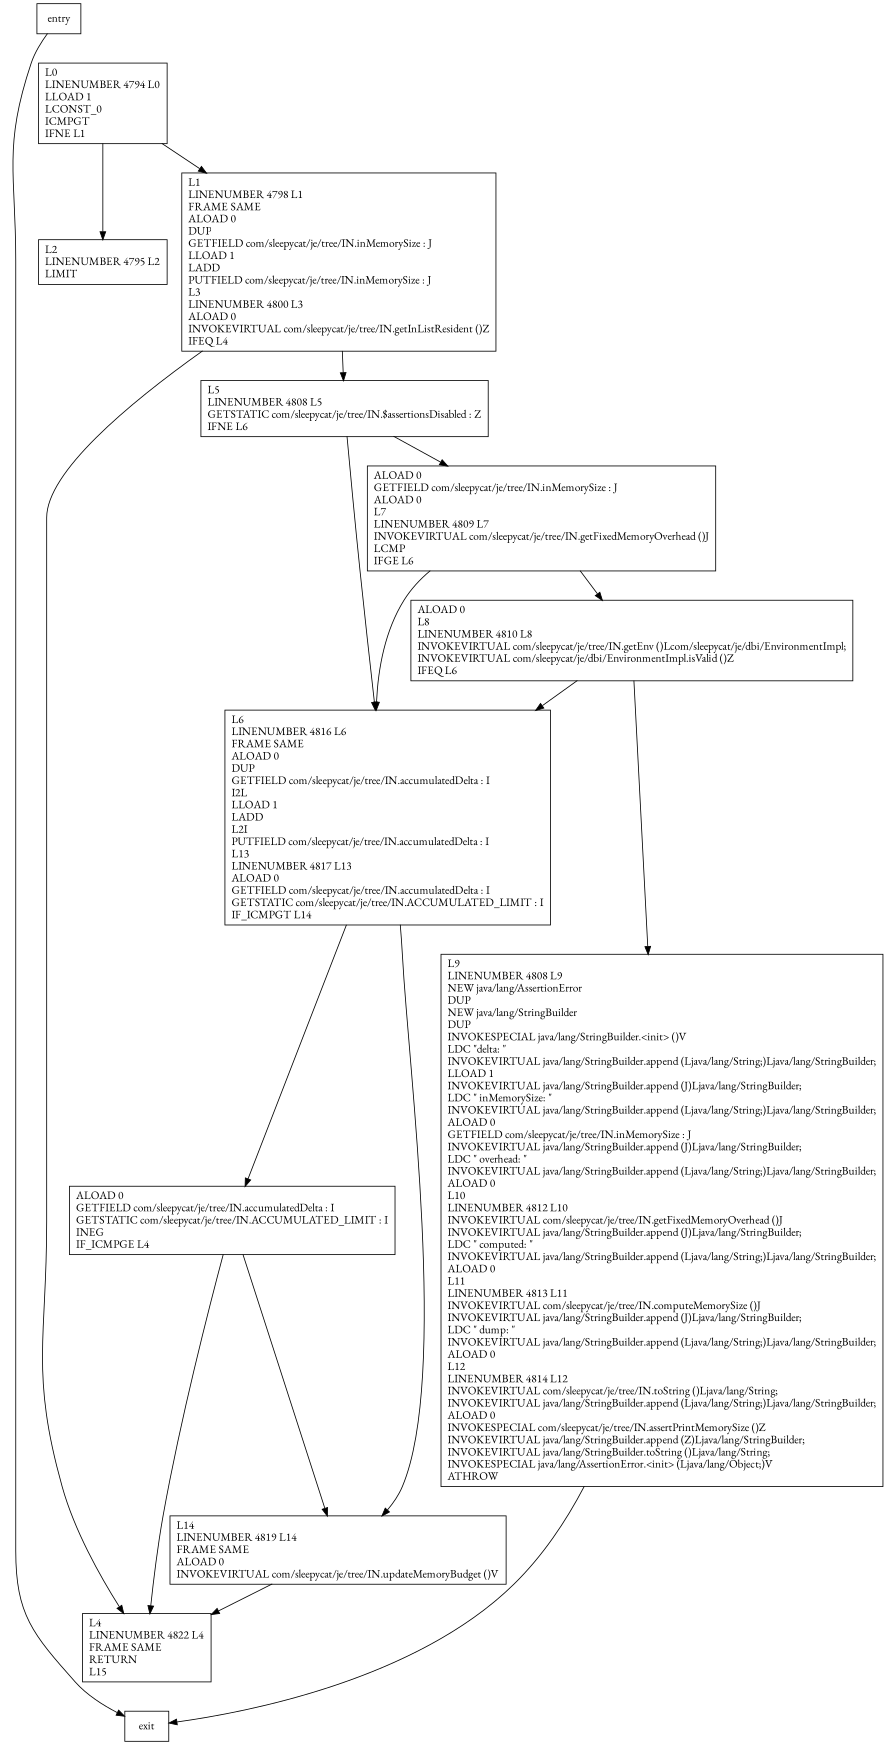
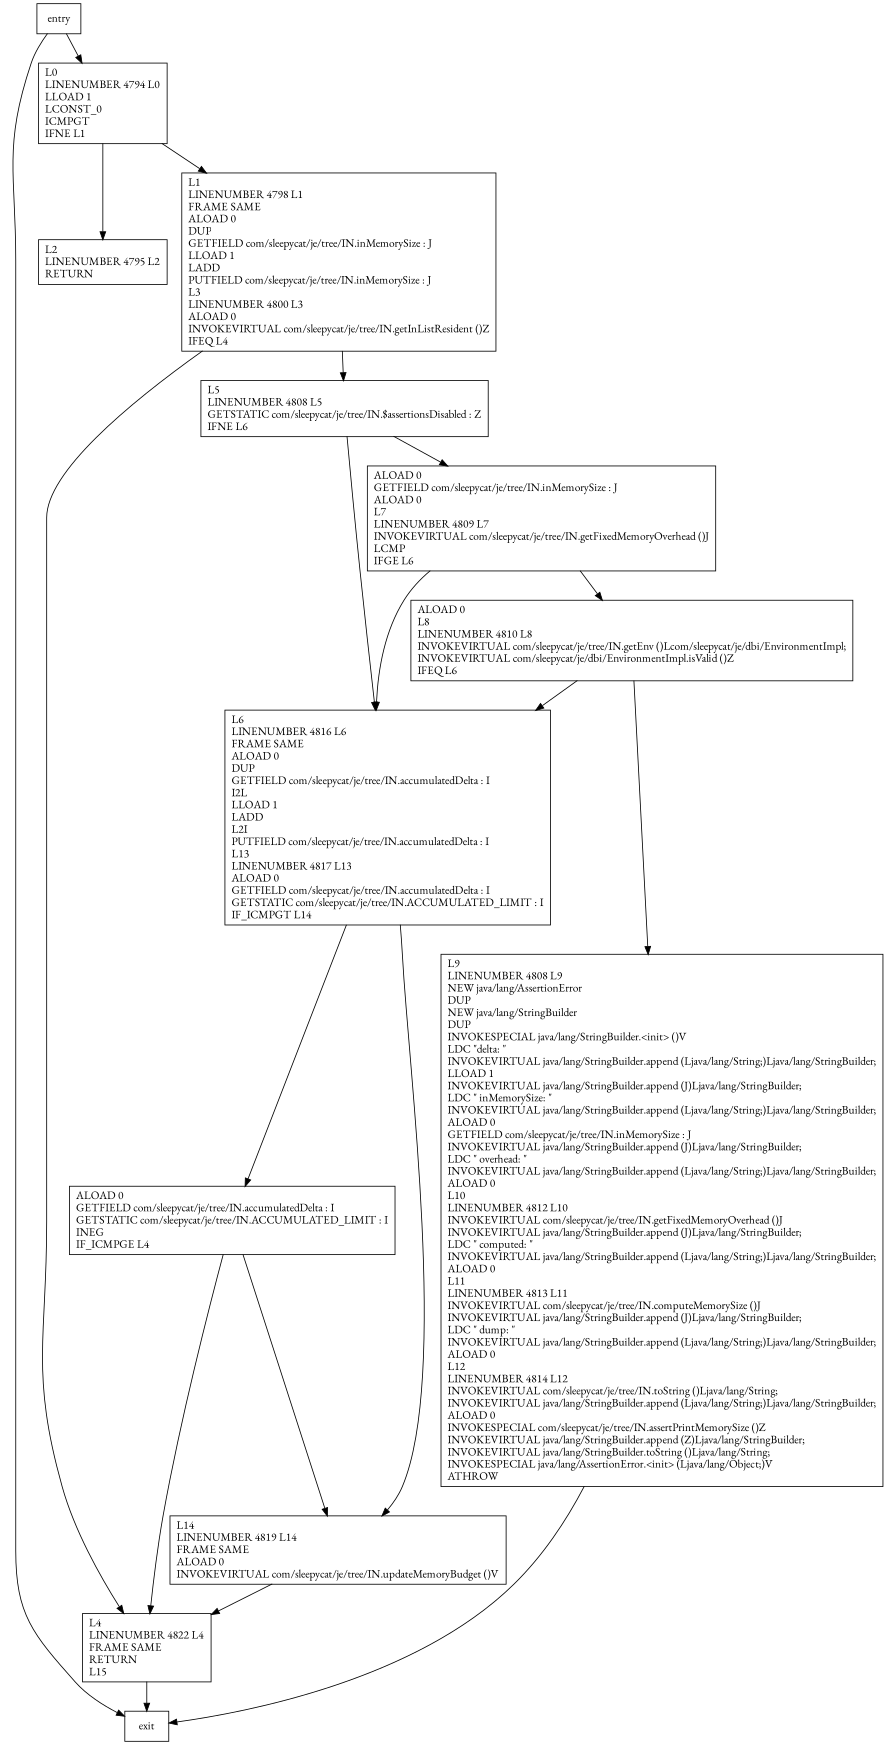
none -> (72, 45)
(103, 262) -> (103, 262)
none -> (147, 1692)
